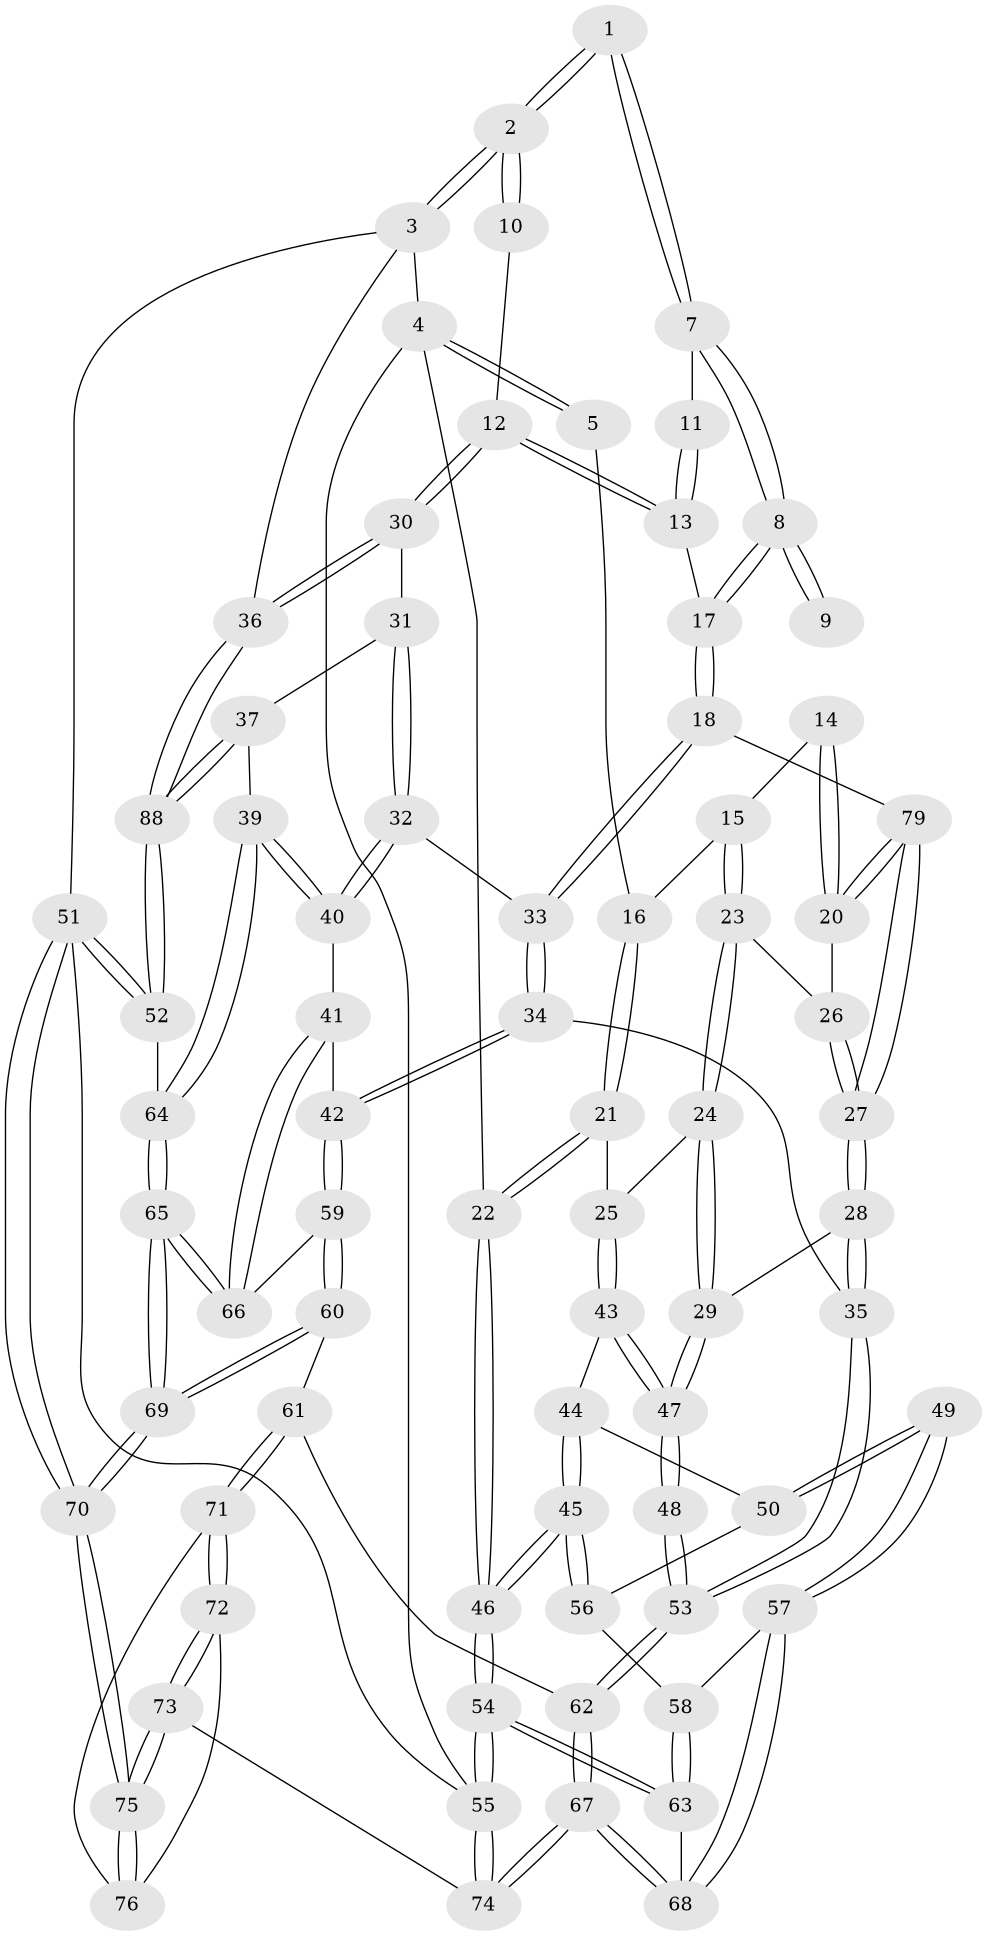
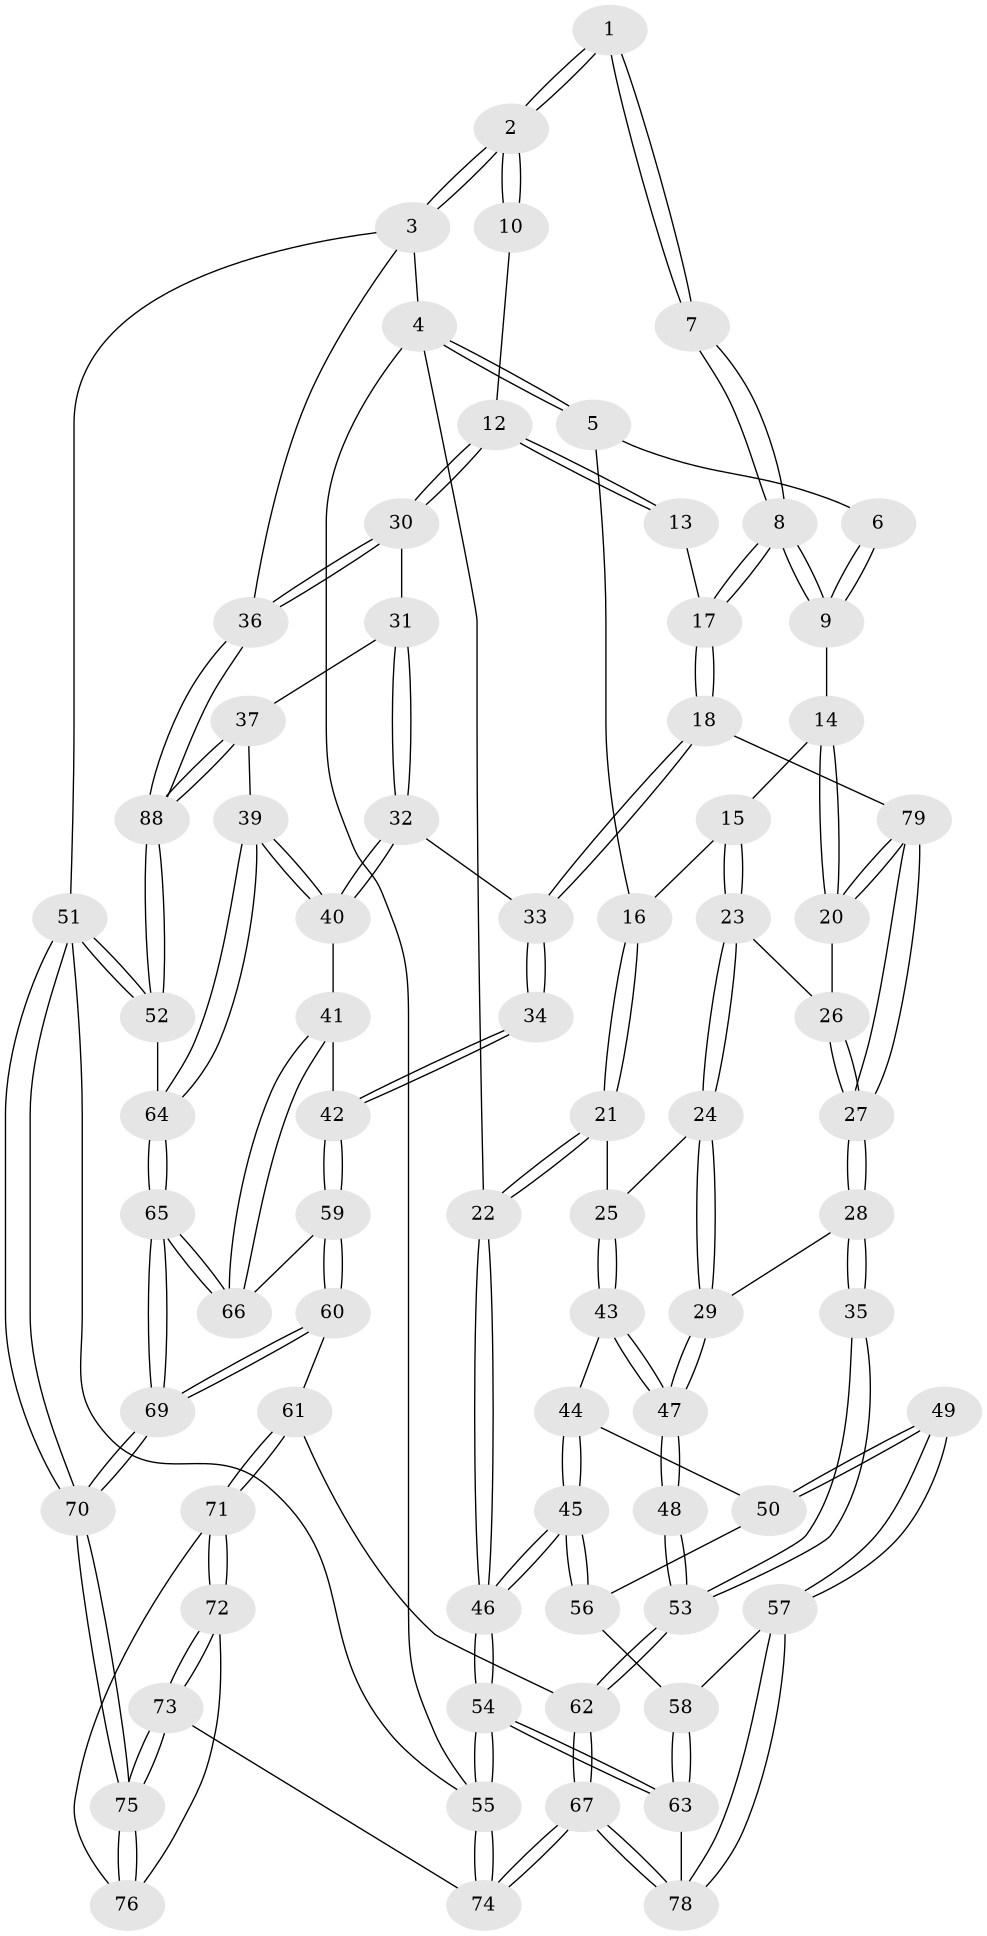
(692, 425) -> none
none -> (879, 524)
none -> (827, 672)
(762, 1100) -> none
(681, 1905) -> (681, 1905)
